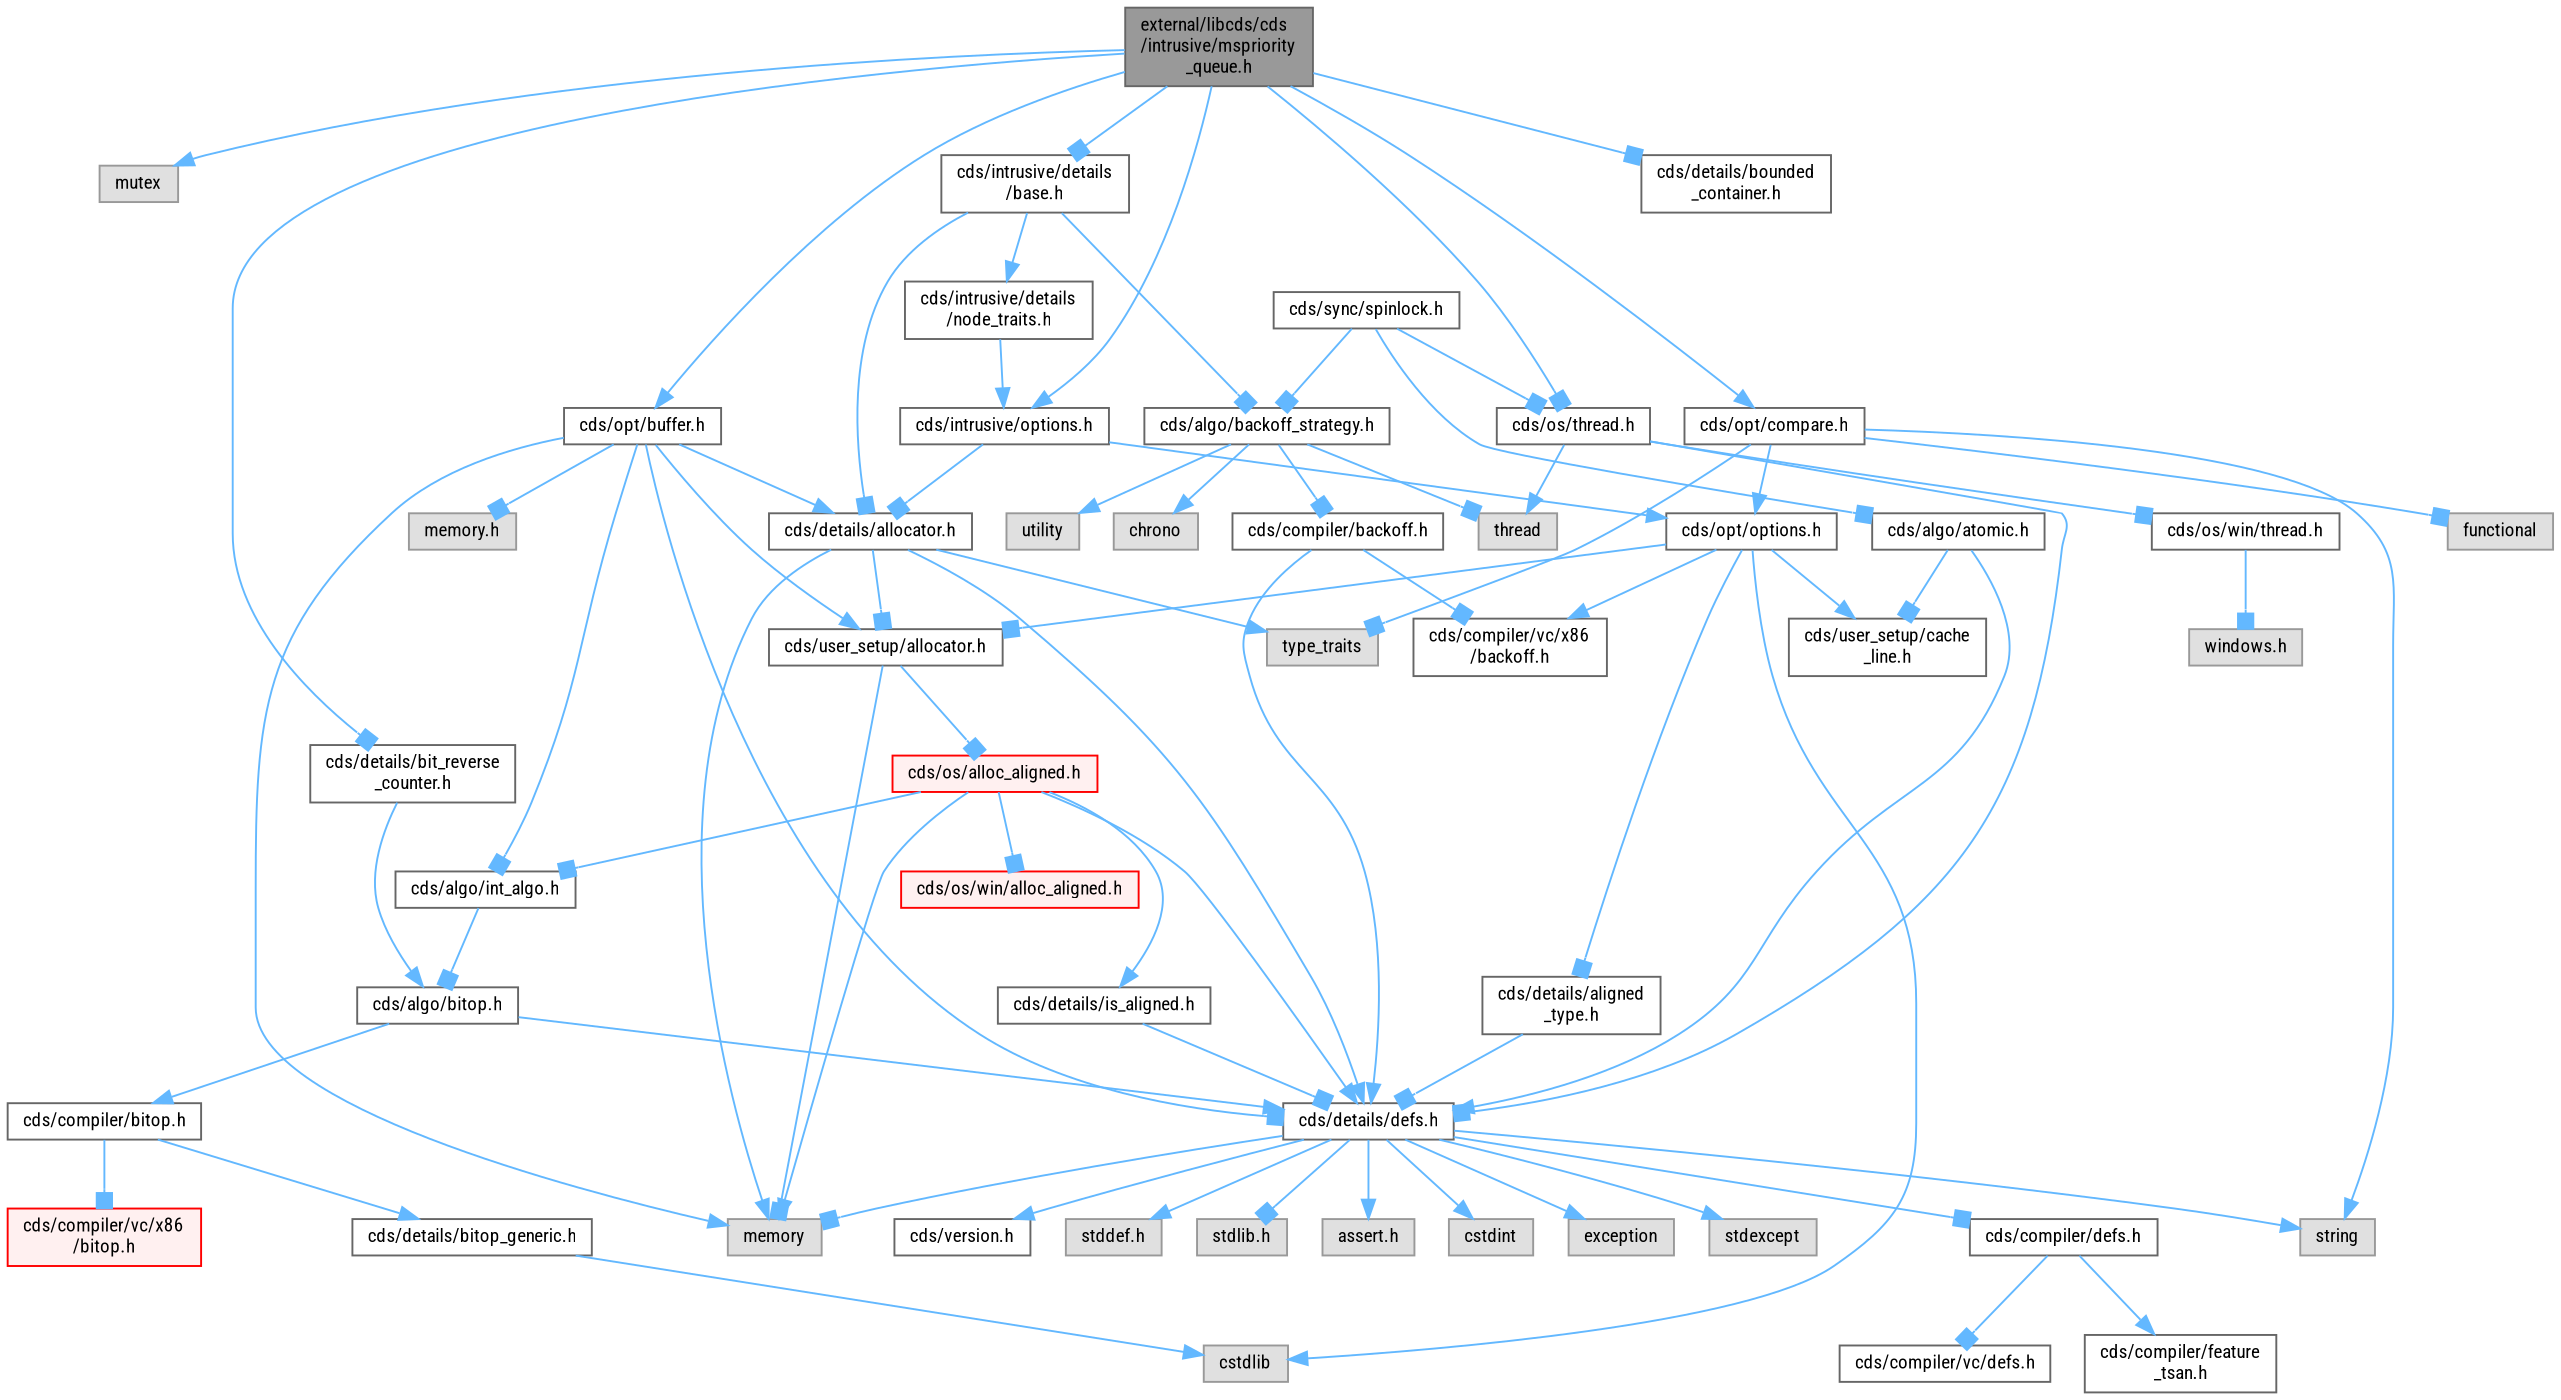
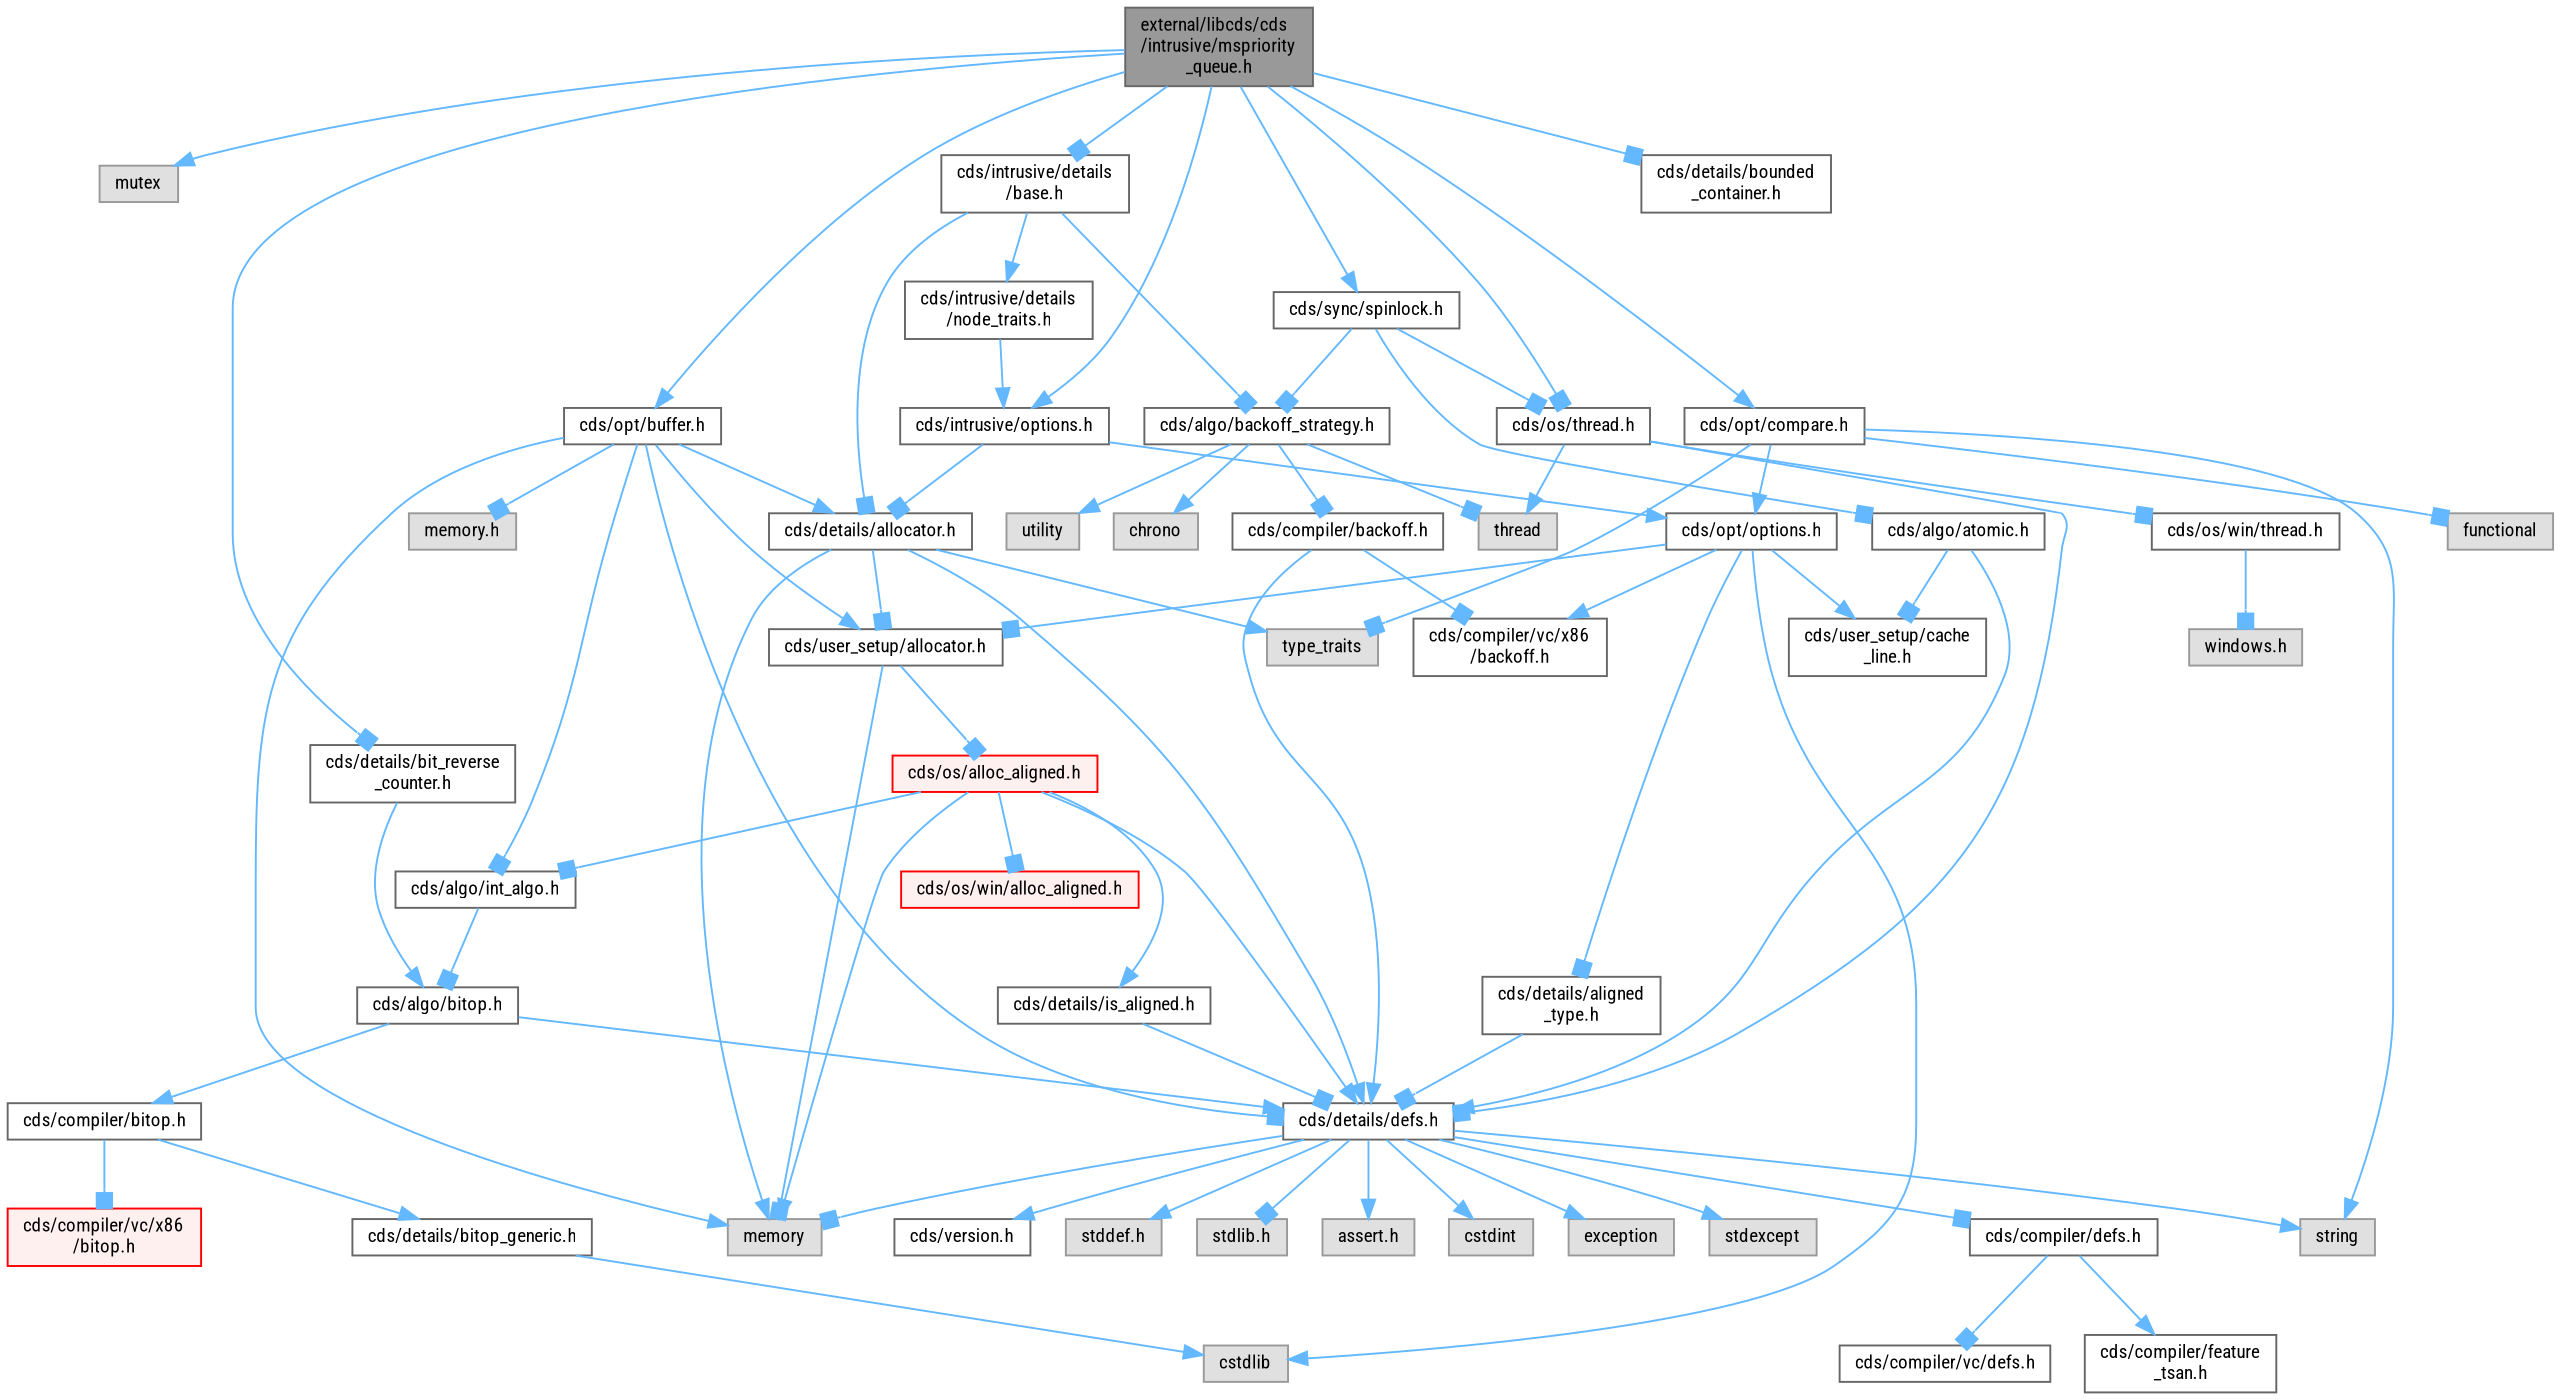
none -> (1294, 181)
